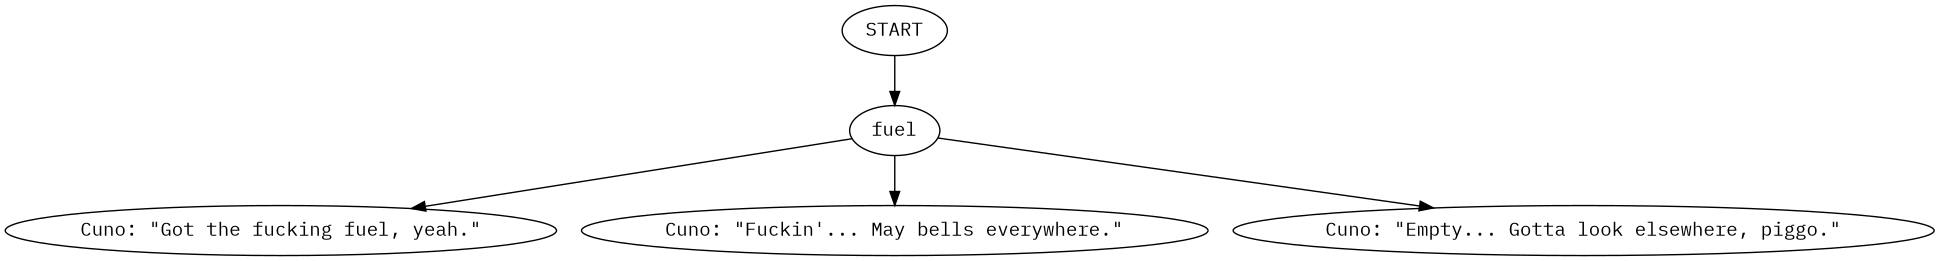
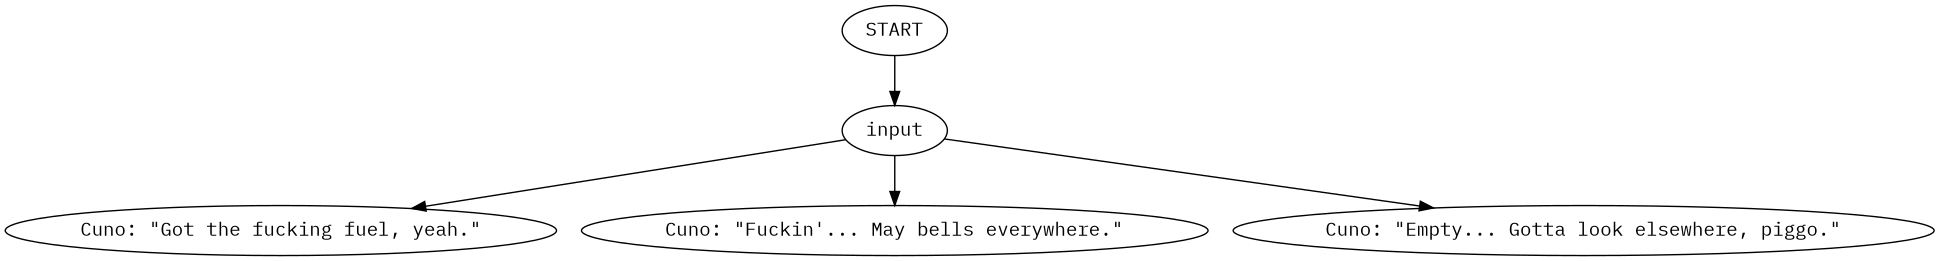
(895, 131) -> (895, 131)
